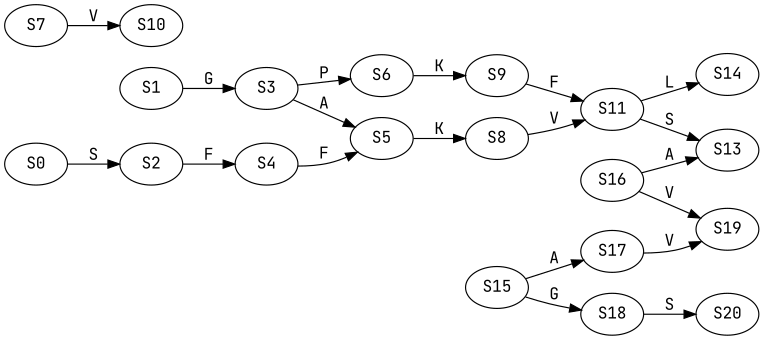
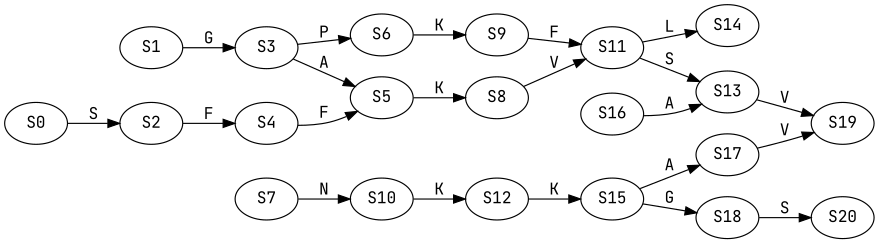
(94, 17) -> (324, 190)
none -> (497, 199)
(664, 202) -> (780, 106)
